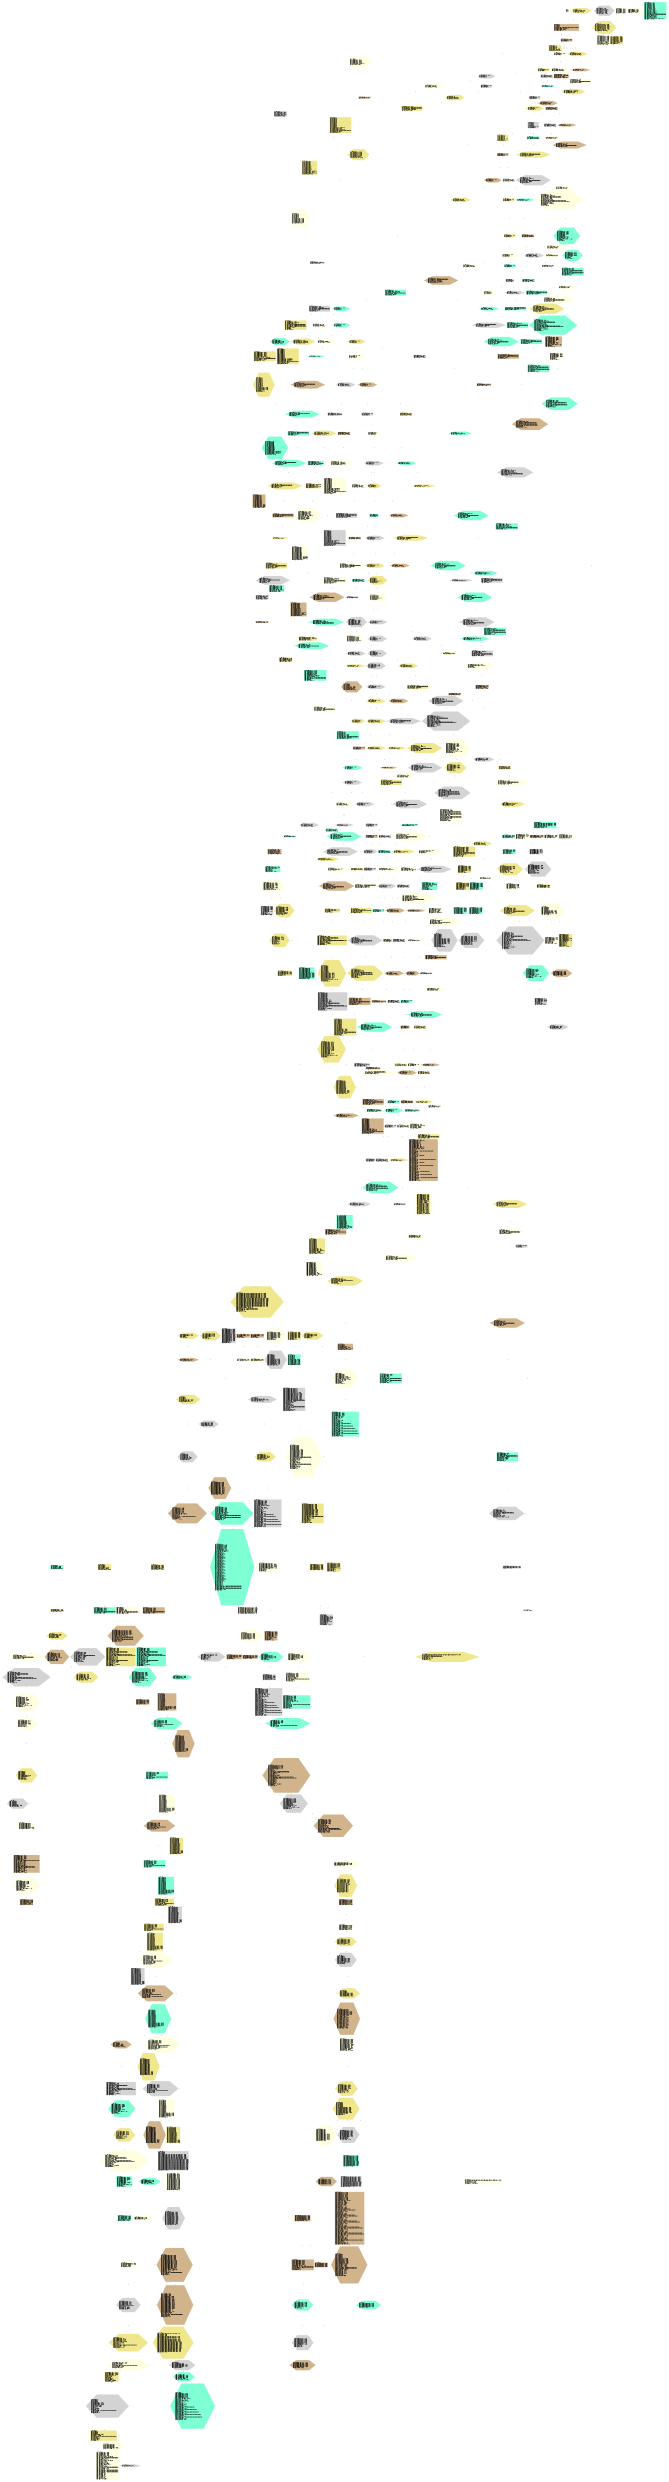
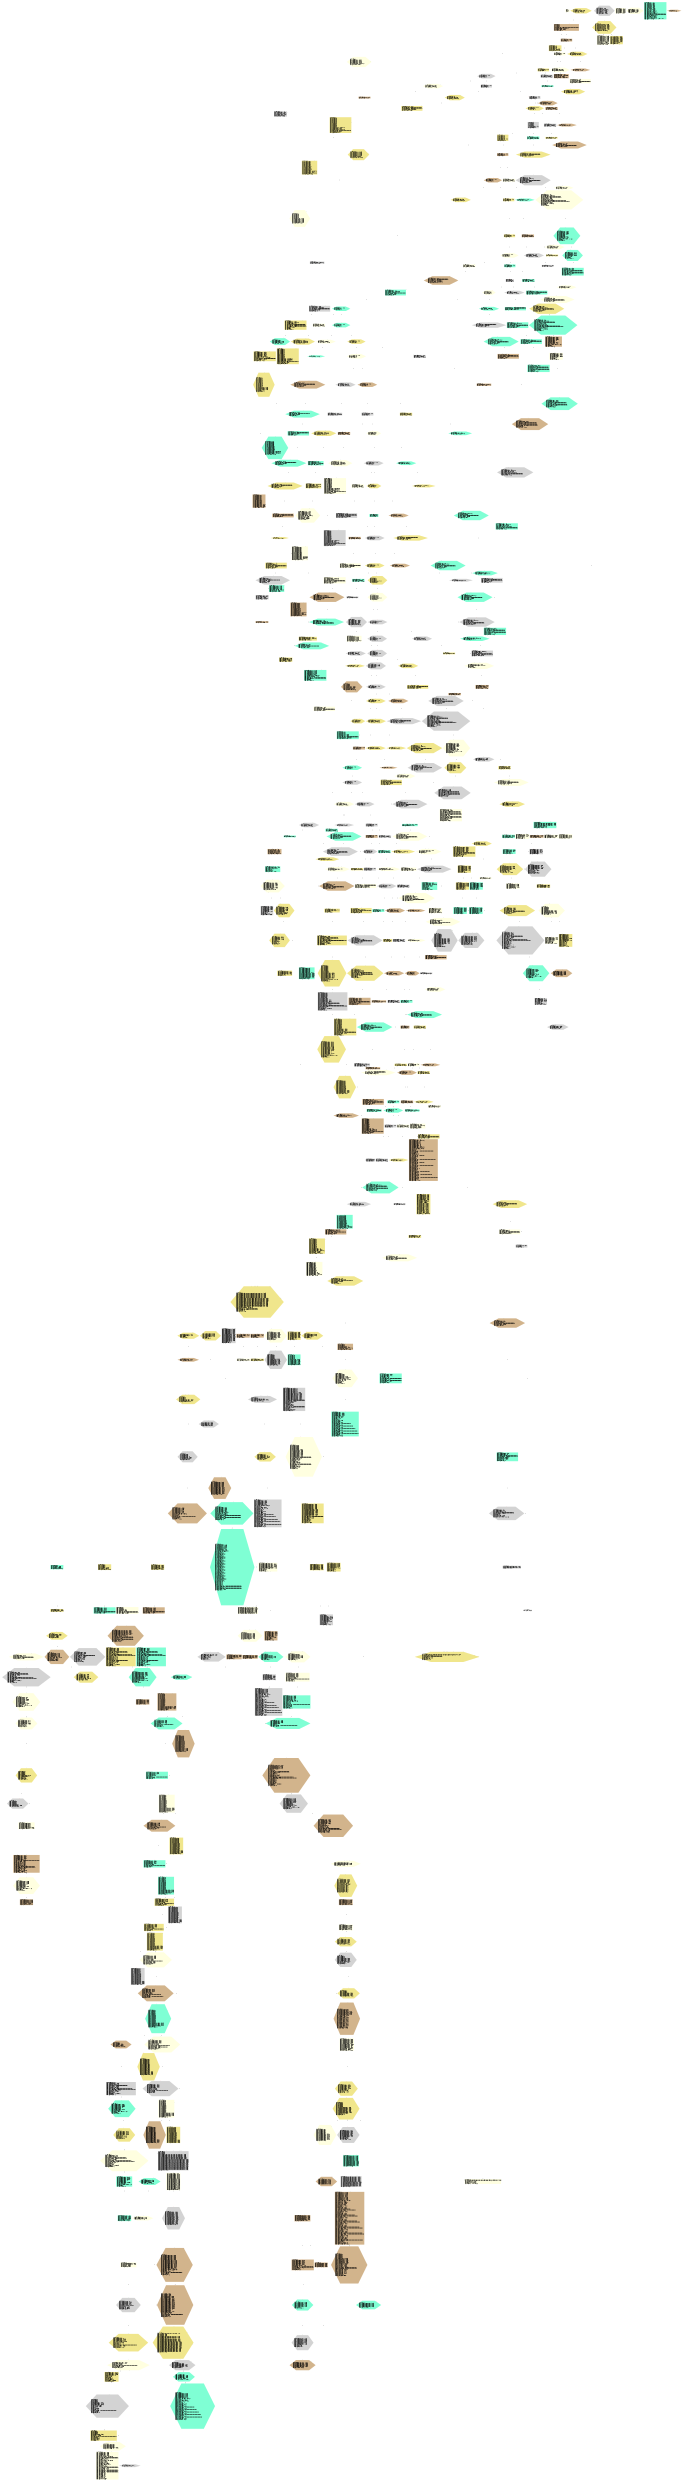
none -> (674, 11)
